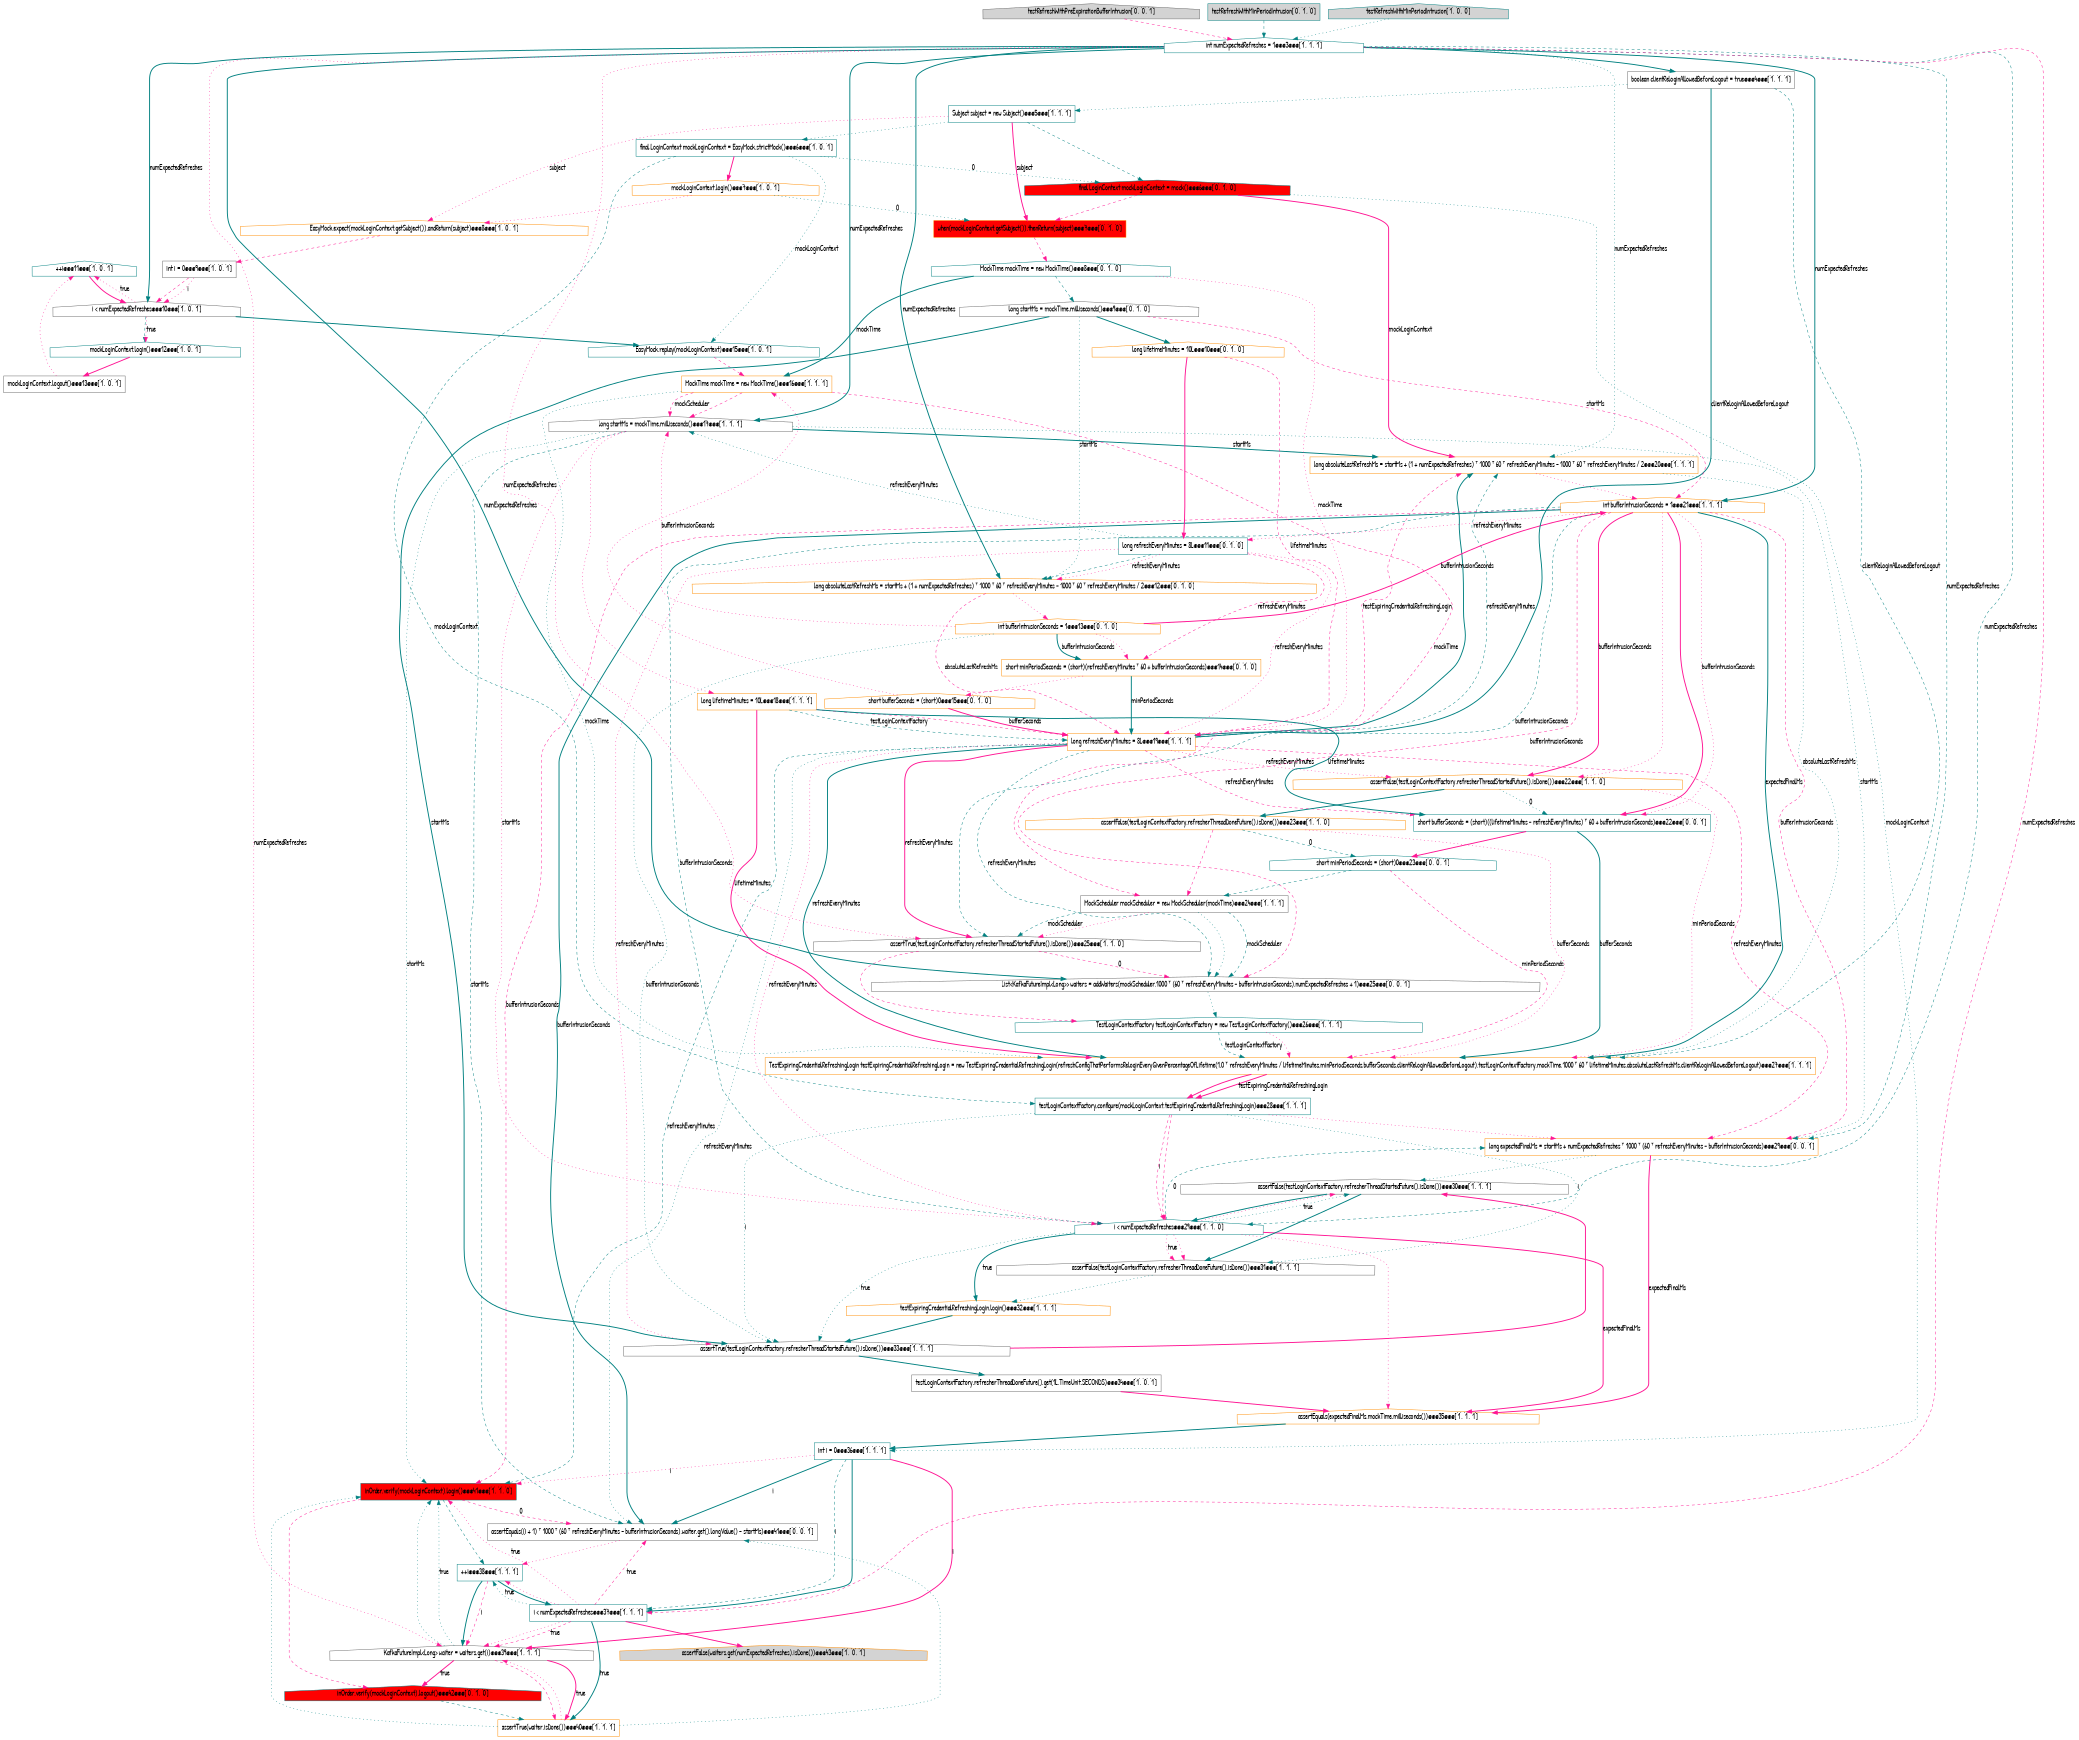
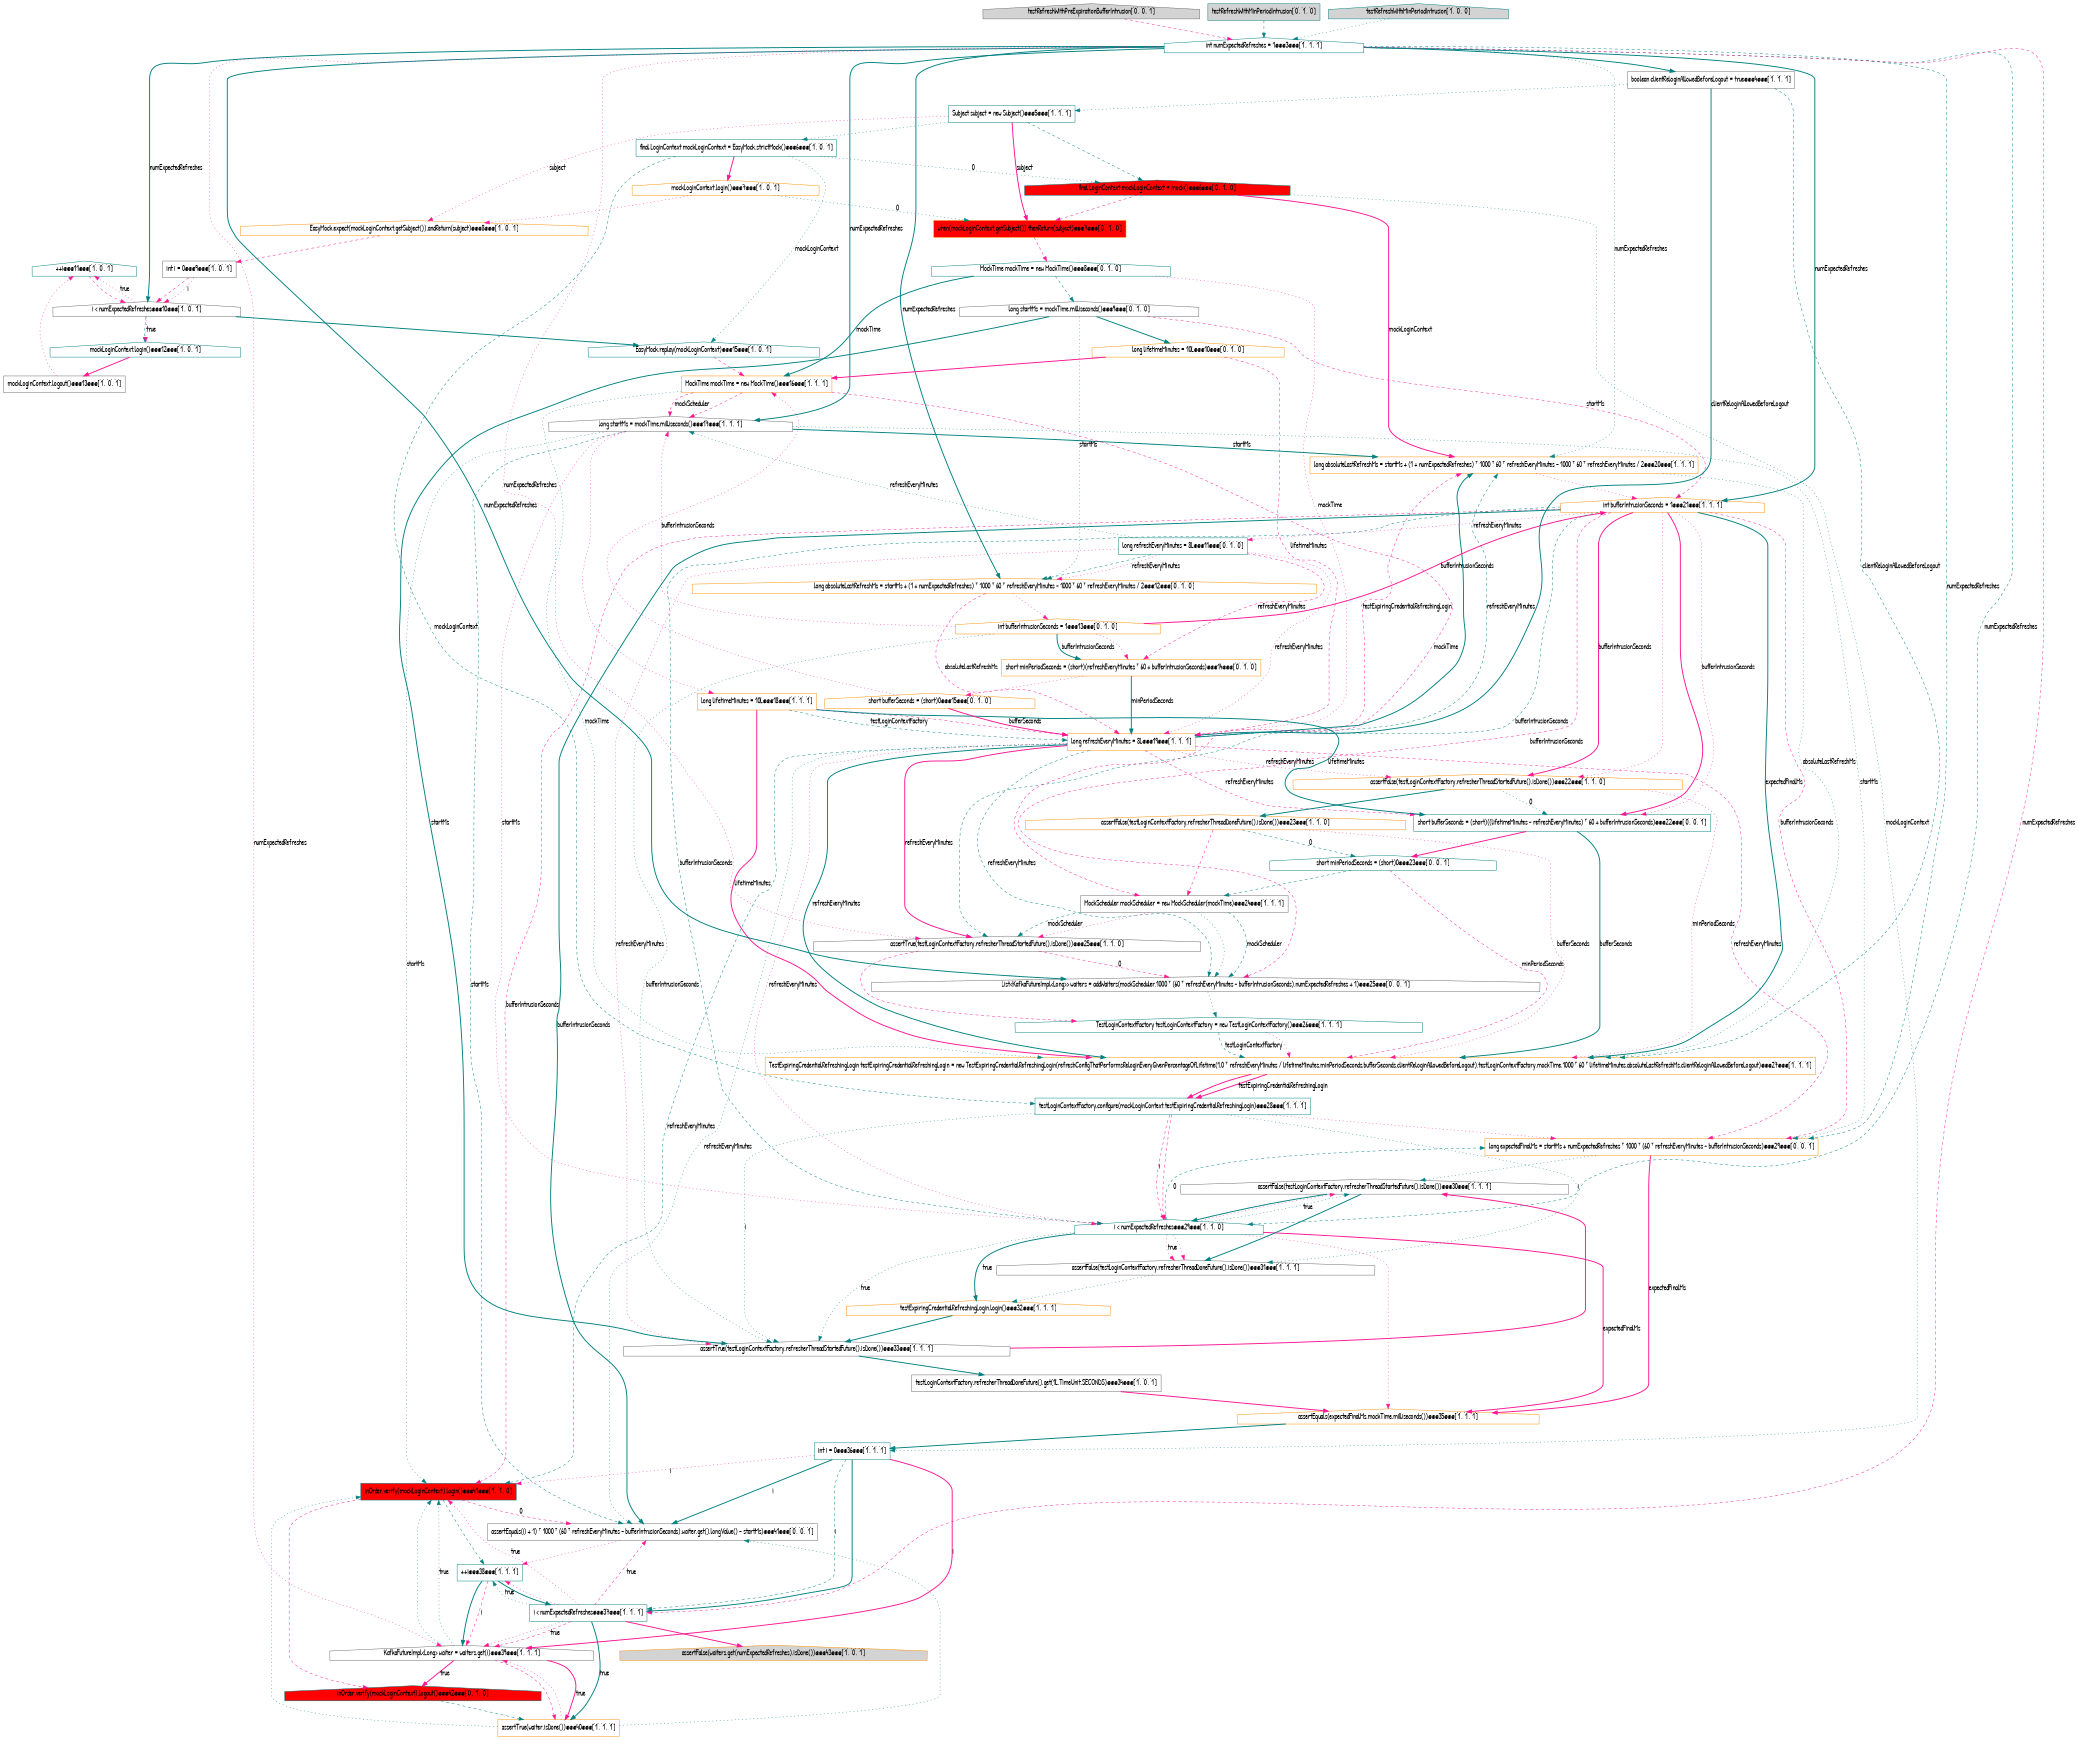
(103, 291) -> (103, 291)
(1185, 441) -> (971, 367)
